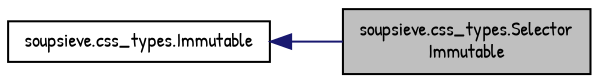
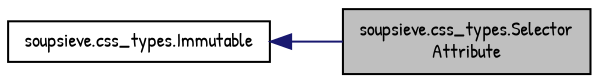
(467, 42) -> (467, 42)
